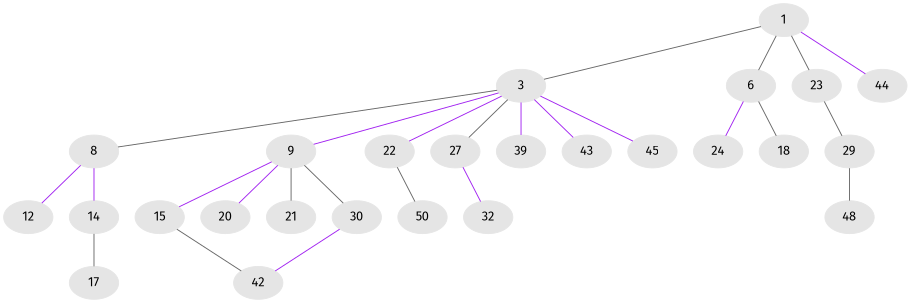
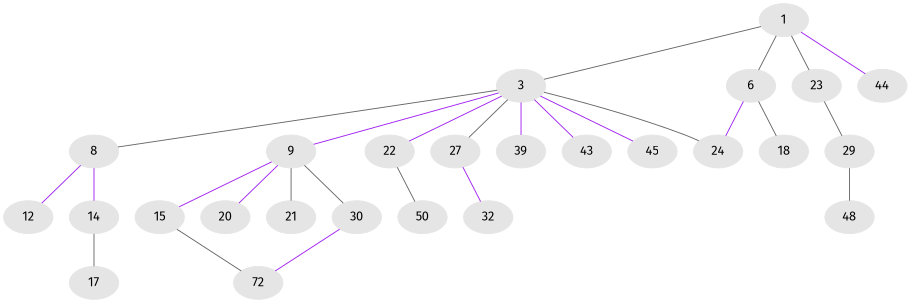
none -> (622, 114)
(258, 283) -> (258, 283)
